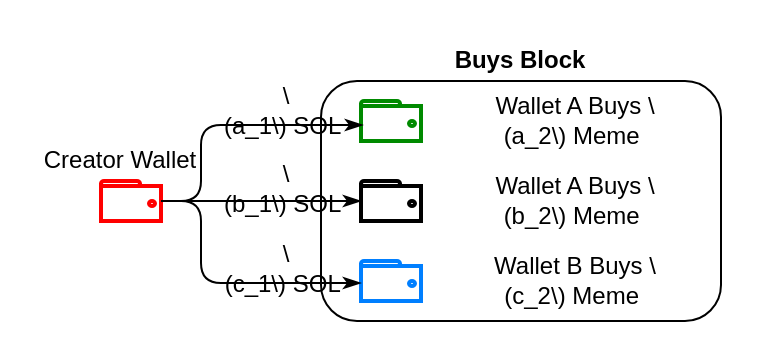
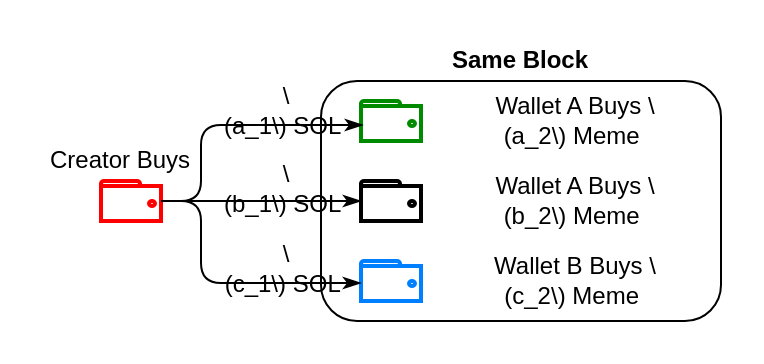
(521, 61) -> (521, 61)
(121, 161) -> (121, 161)
